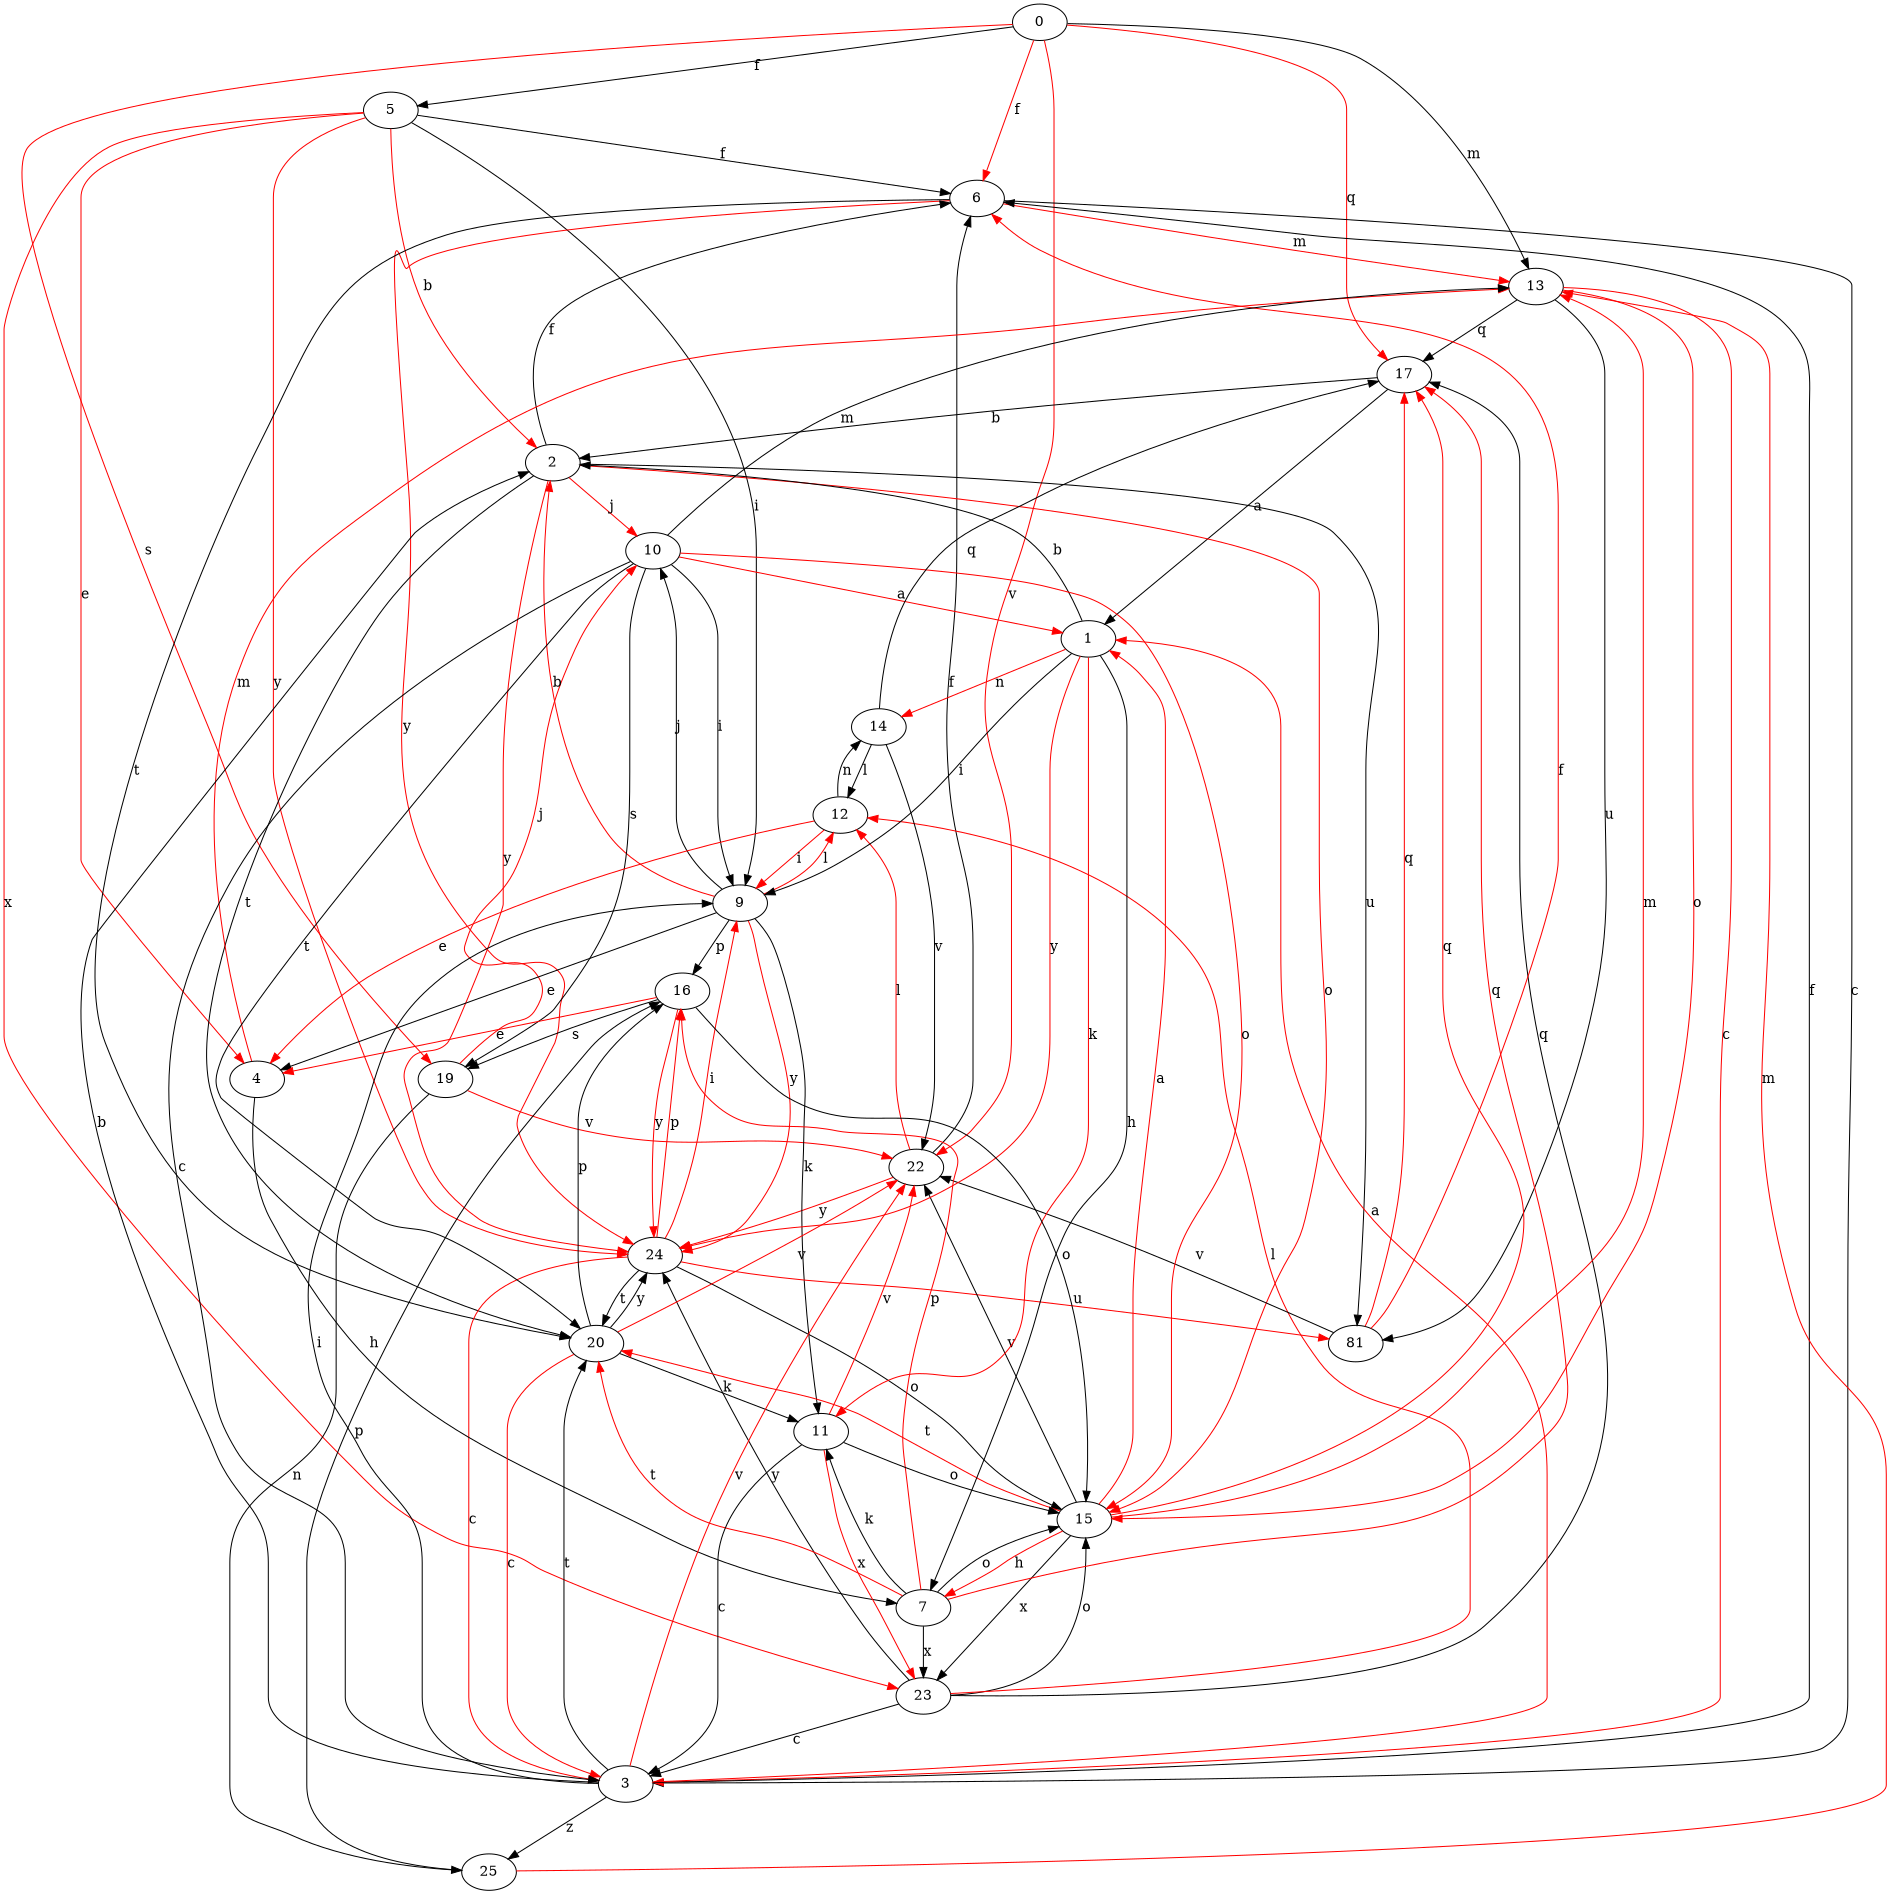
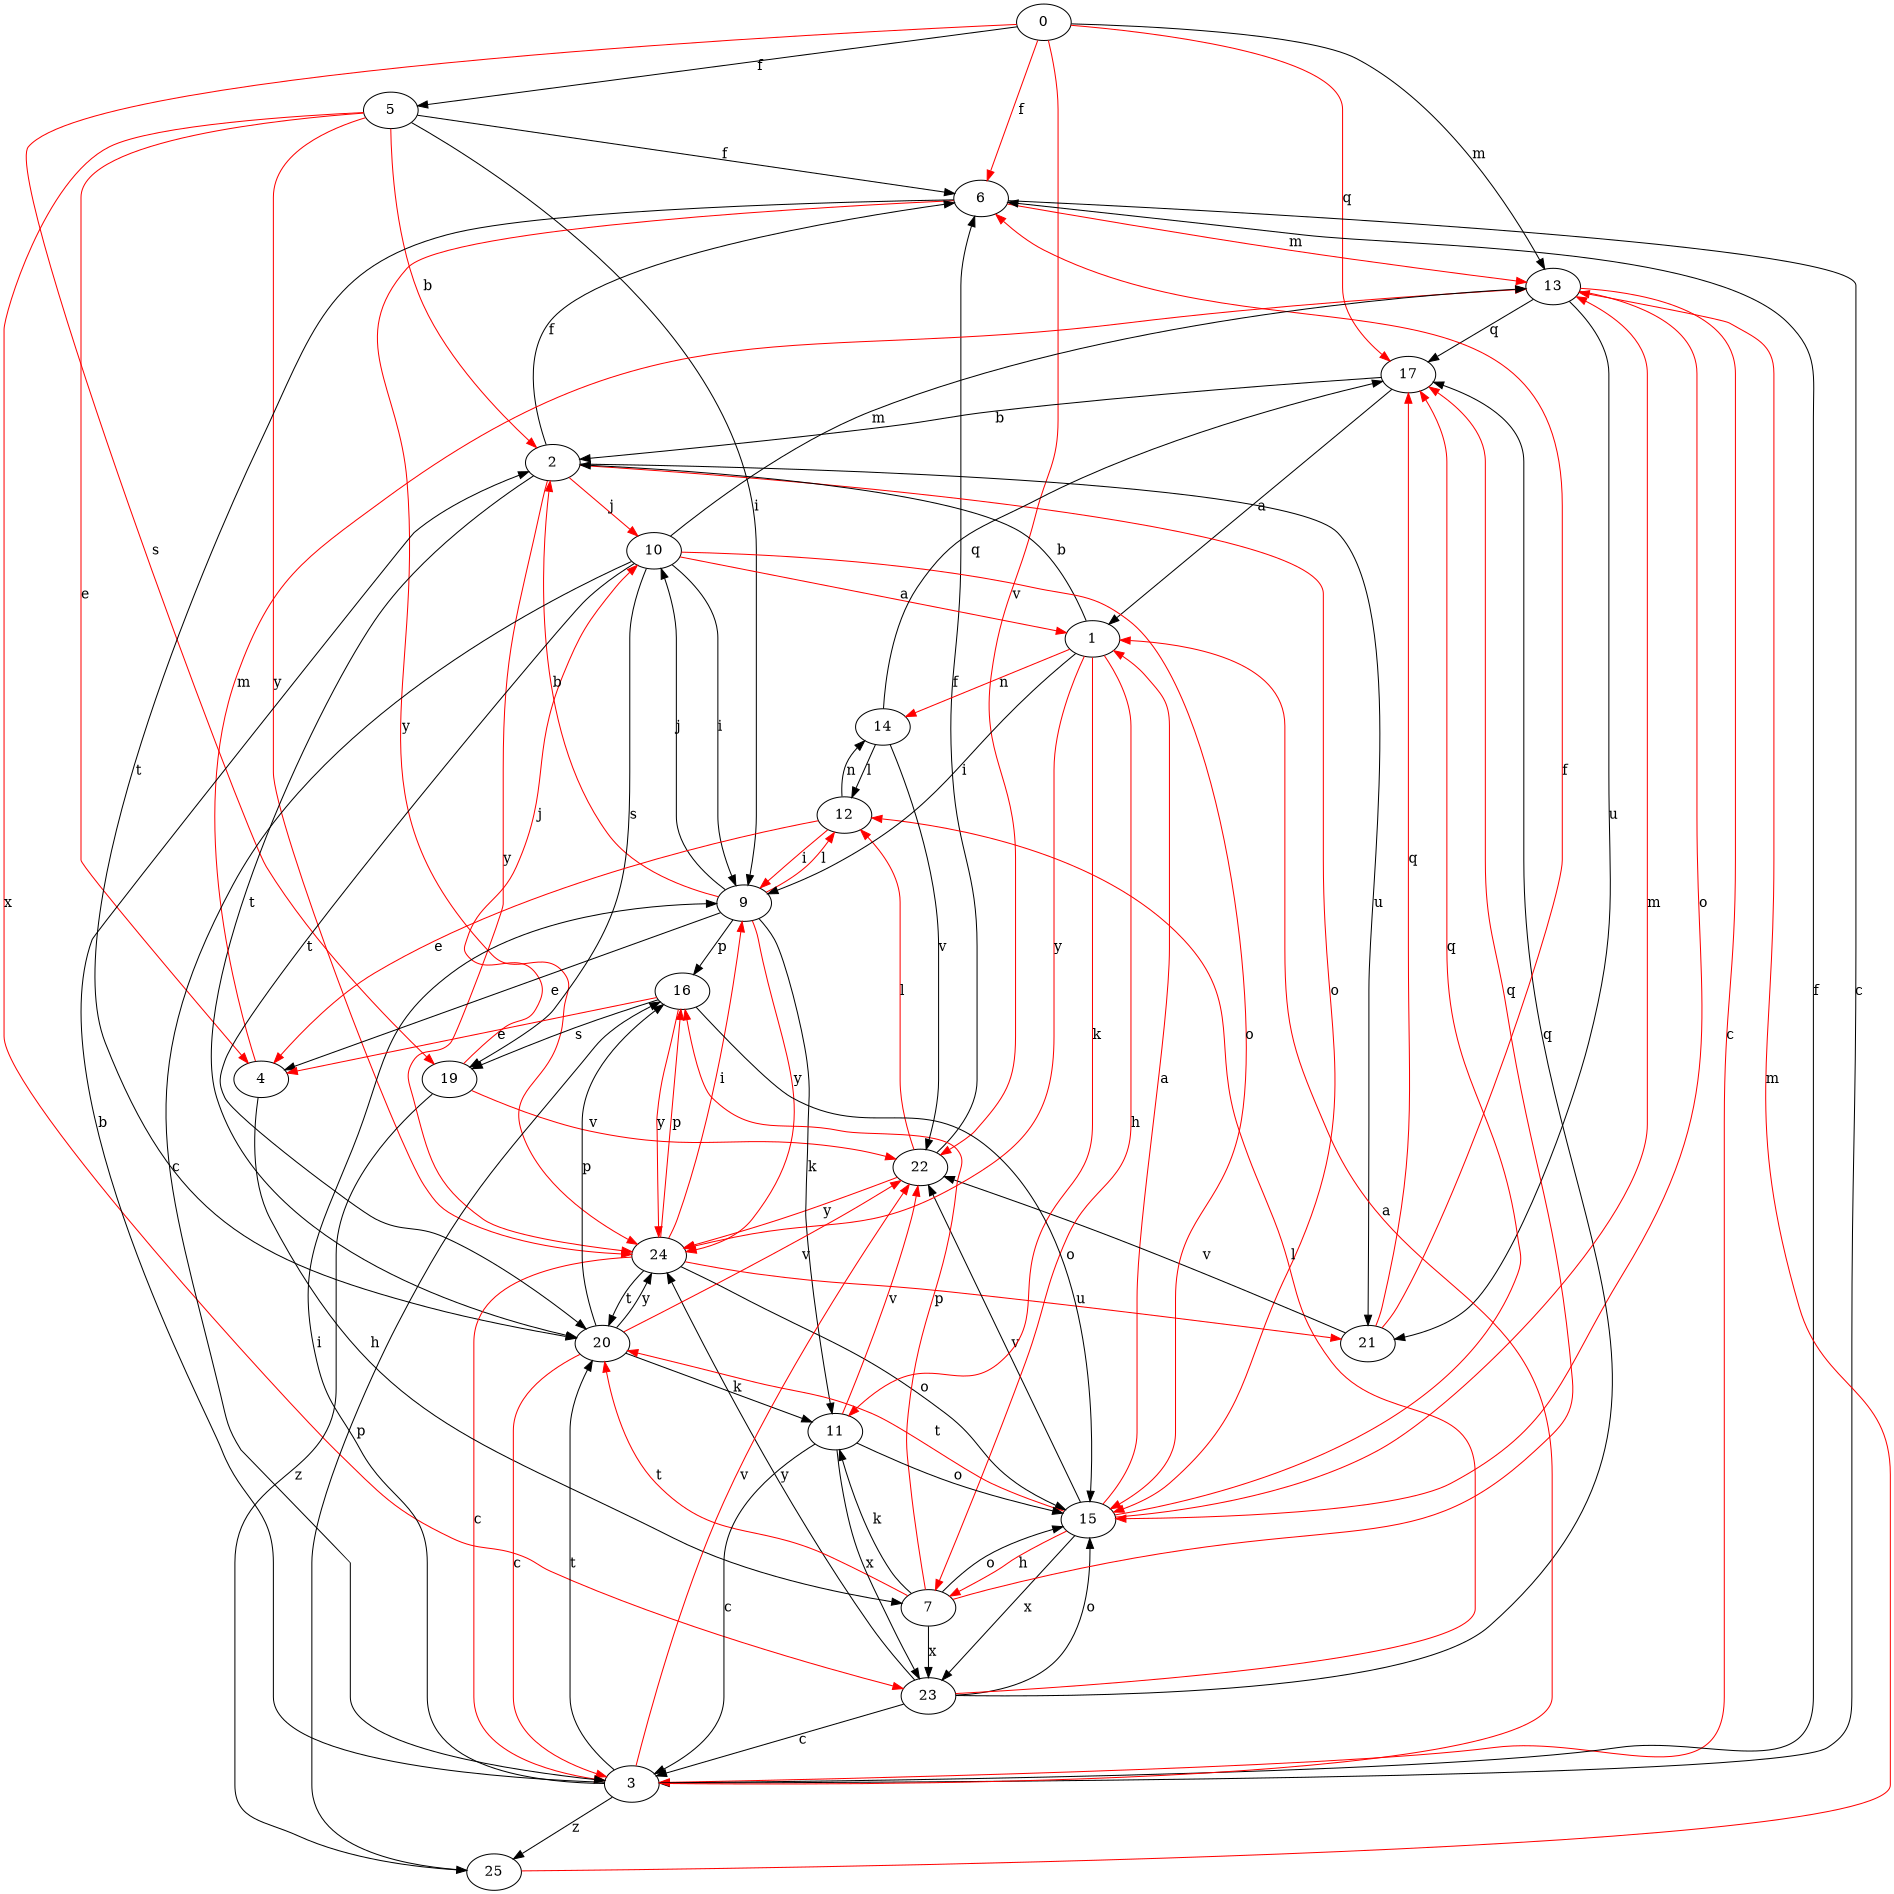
(1126, 1137) -> (1130, 1137)
(1356, 1344) -> (1368, 1344)
(298, 1476) -> (299, 1476)
(852, 1559) -> (863, 1564)
